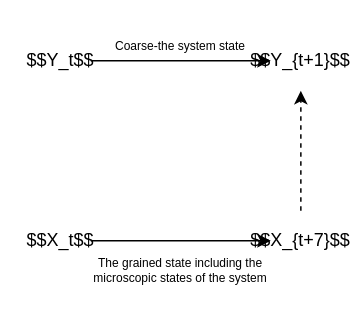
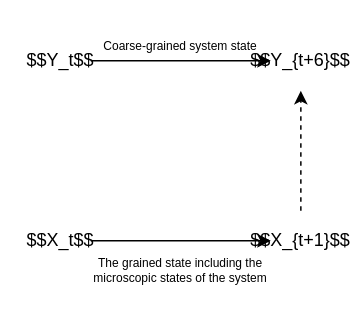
(181, 46) -> (181, 46)
(301, 61) -> (301, 61)
(301, 241) -> (301, 241)
